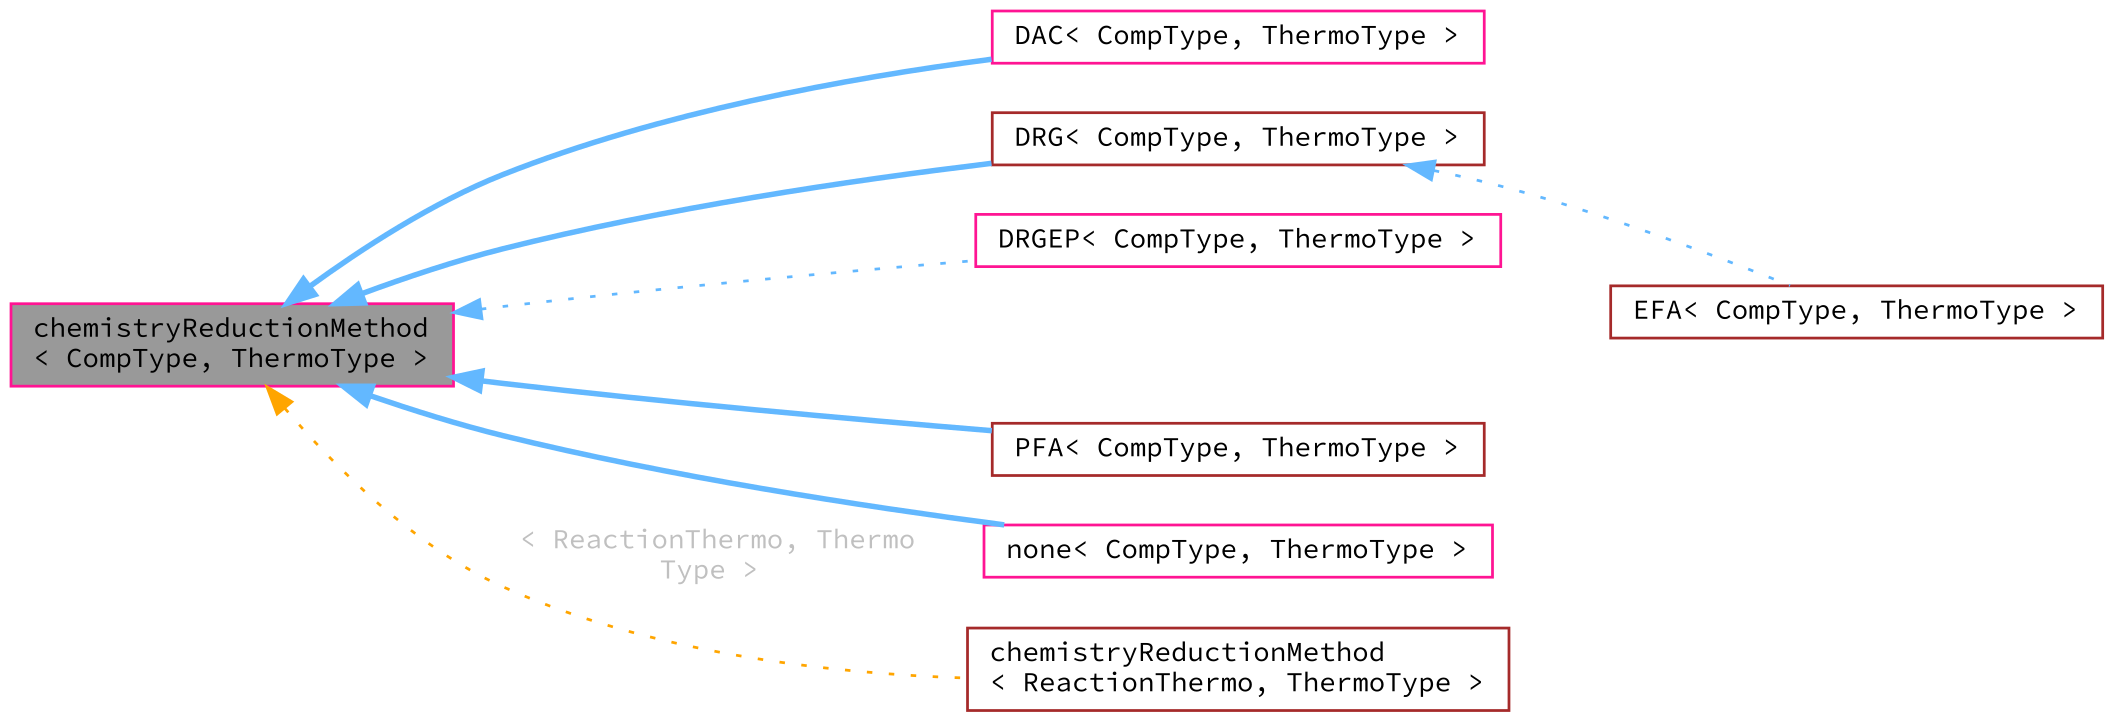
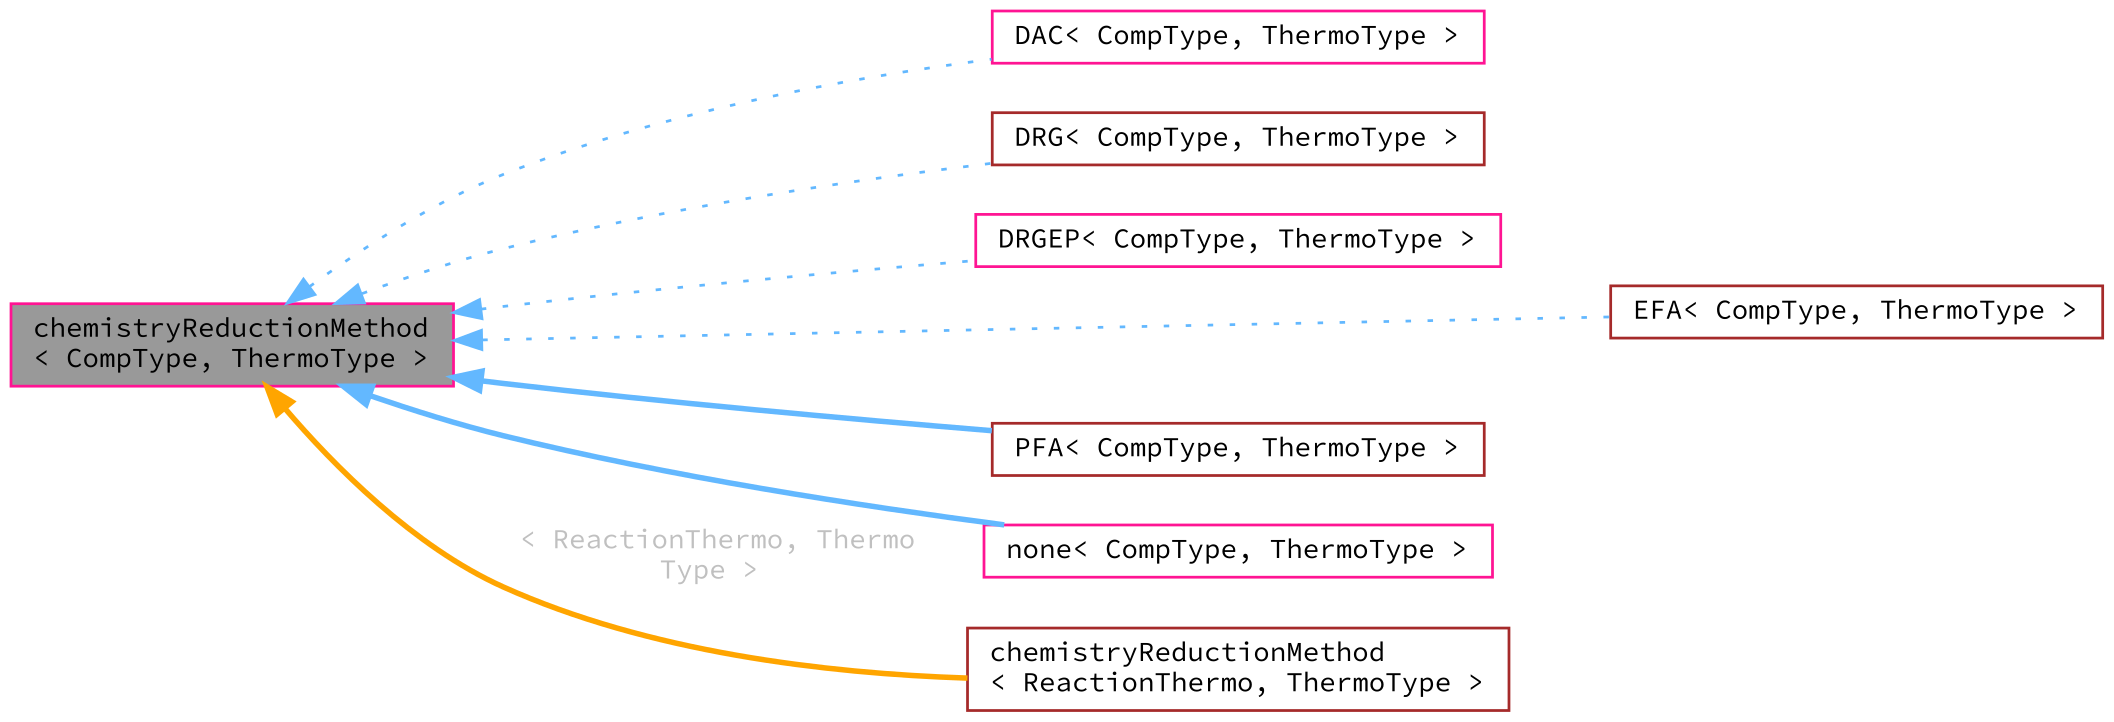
(635, 130) -> (635, 130)
(673, 212) -> (673, 212)
(1614, 221) -> (1046, 328)
(593, 620) -> (593, 620)
